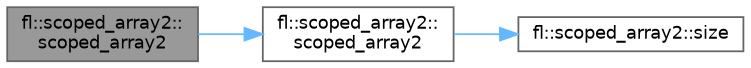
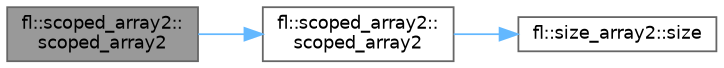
(631, 34) -> (617, 34)
